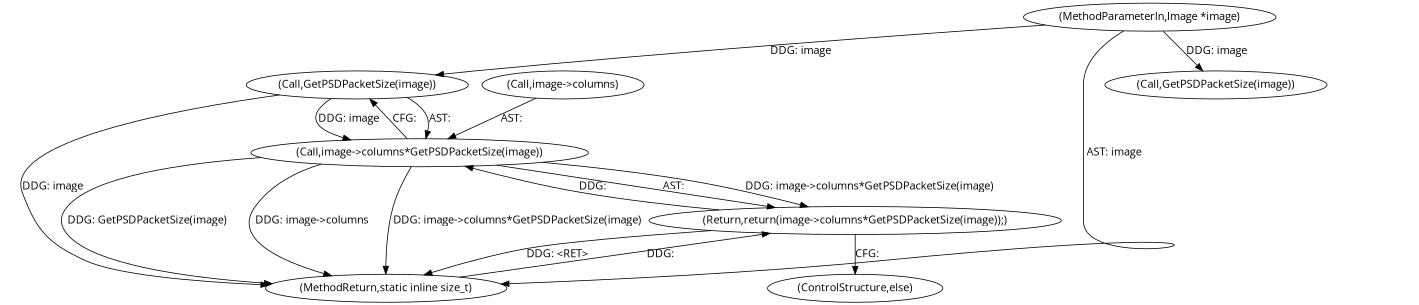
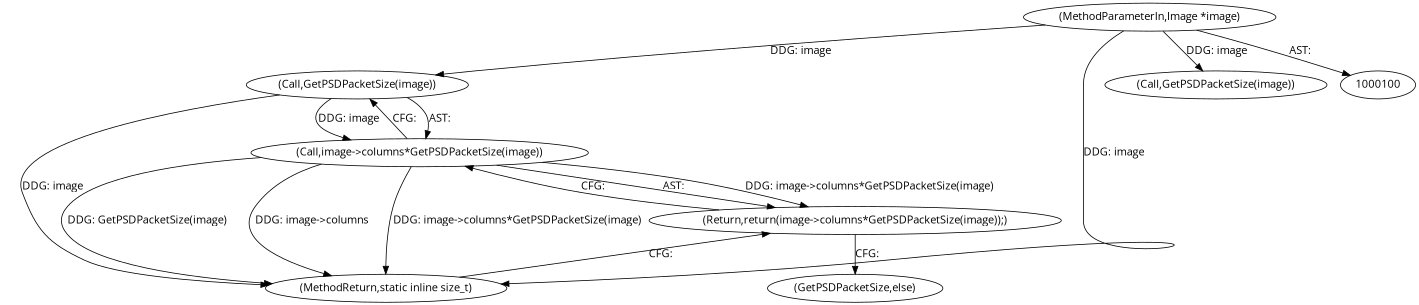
(563, 85) -> none
none -> (1378, 85)
(1114, 153) -> (1114, 153)
(595, 187) -> (595, 187)
(570, 243) -> none
(662, 254) -> (662, 254)
(855, 288) -> (855, 288)
